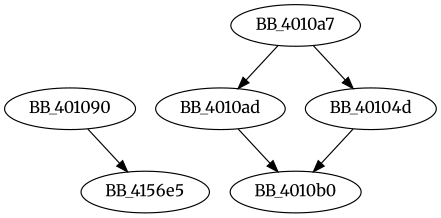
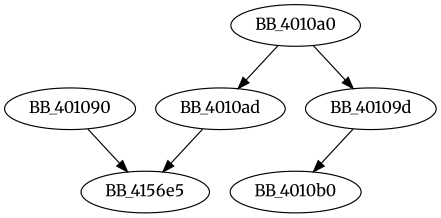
(296, 25) -> (296, 25)
(371, 109) -> (371, 109)
(254, 146) -> (187, 146)
